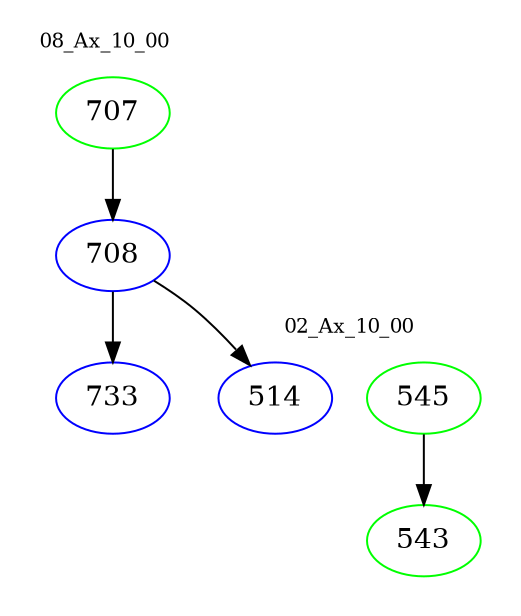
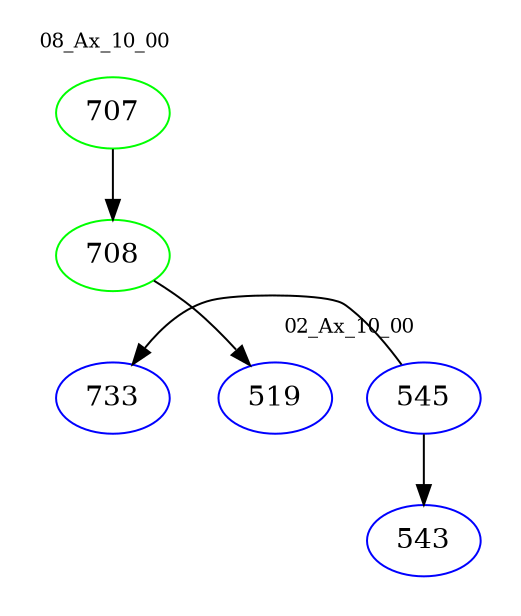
(113, 255) -> (113, 255)
(113, 317) -> (278, 296)
(275, 398) -> (275, 398)
(424, 398) -> (424, 398)
(424, 541) -> (424, 541)
